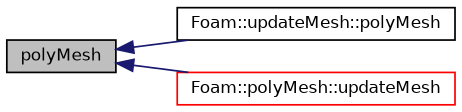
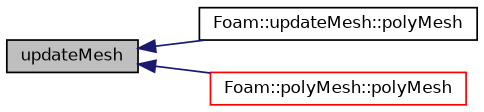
(61, 56) -> (72, 56)
(316, 89) -> (338, 89)
